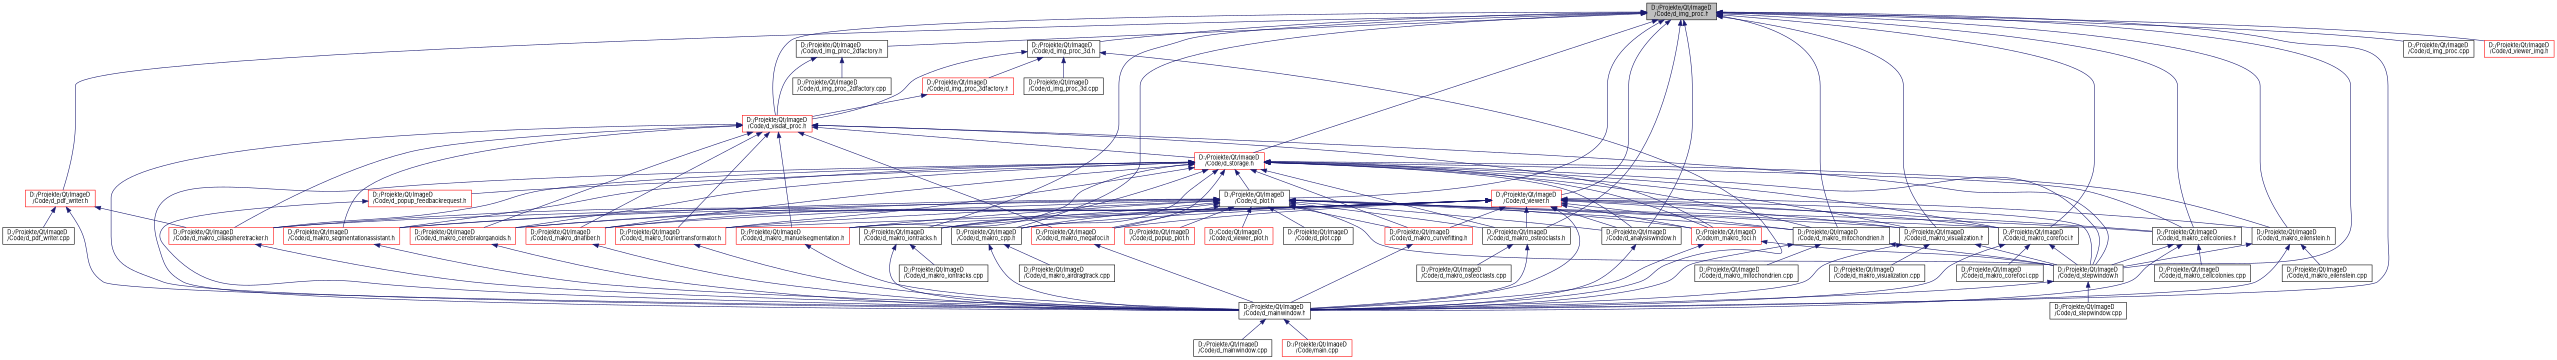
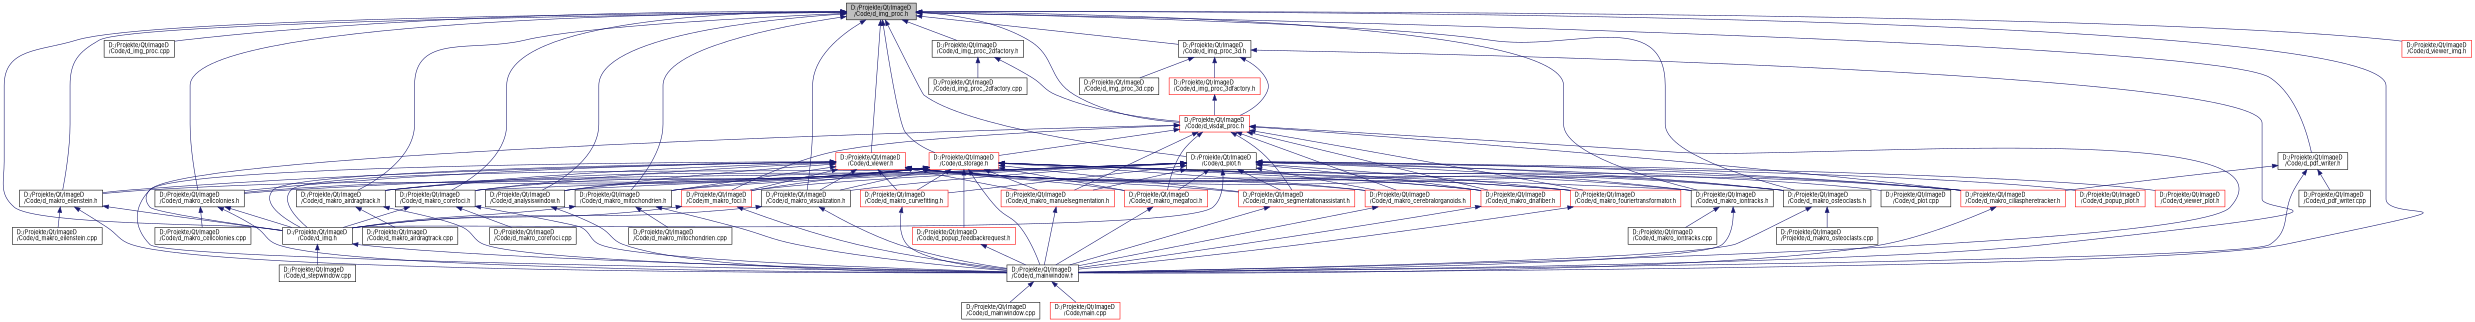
(1244, 182) -> none
(60, 198) -> (2313, 161)
(987, 236) -> (341, 198)
(1239, 236) -> (2190, 198)
(1464, 273) -> (1827, 236)
(1877, 273) -> none
(2088, 273) -> (317, 236)
